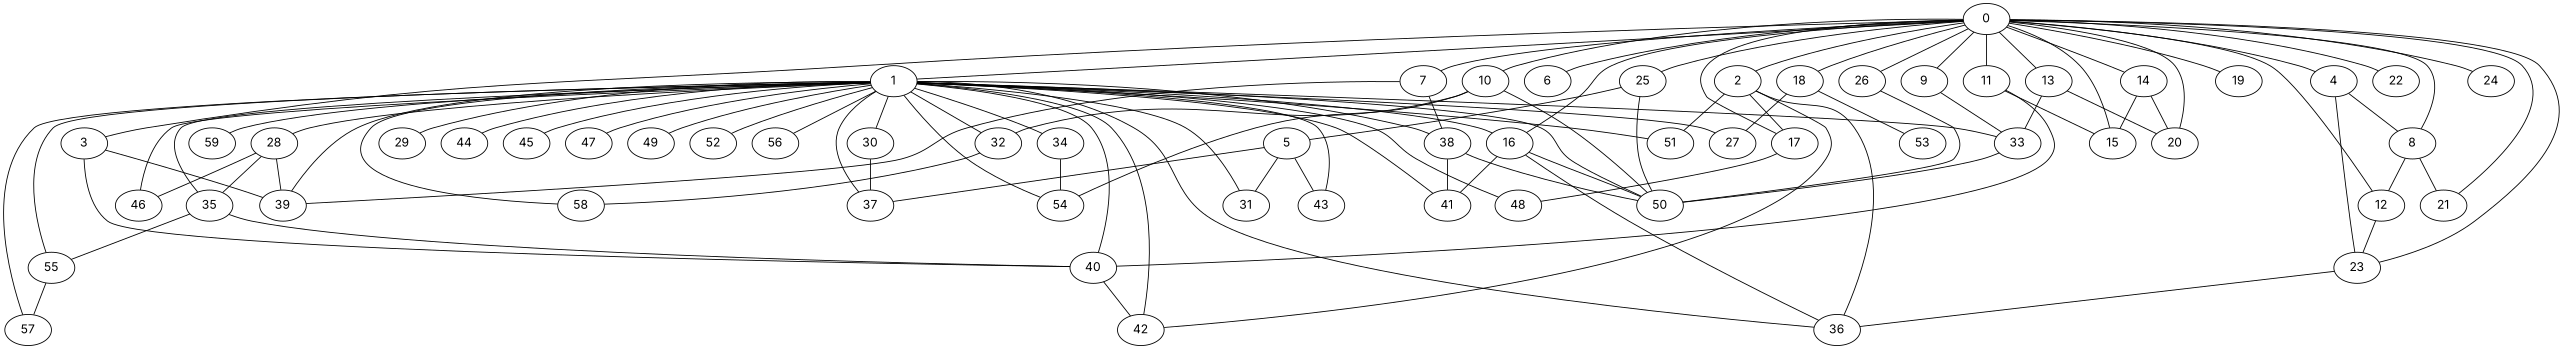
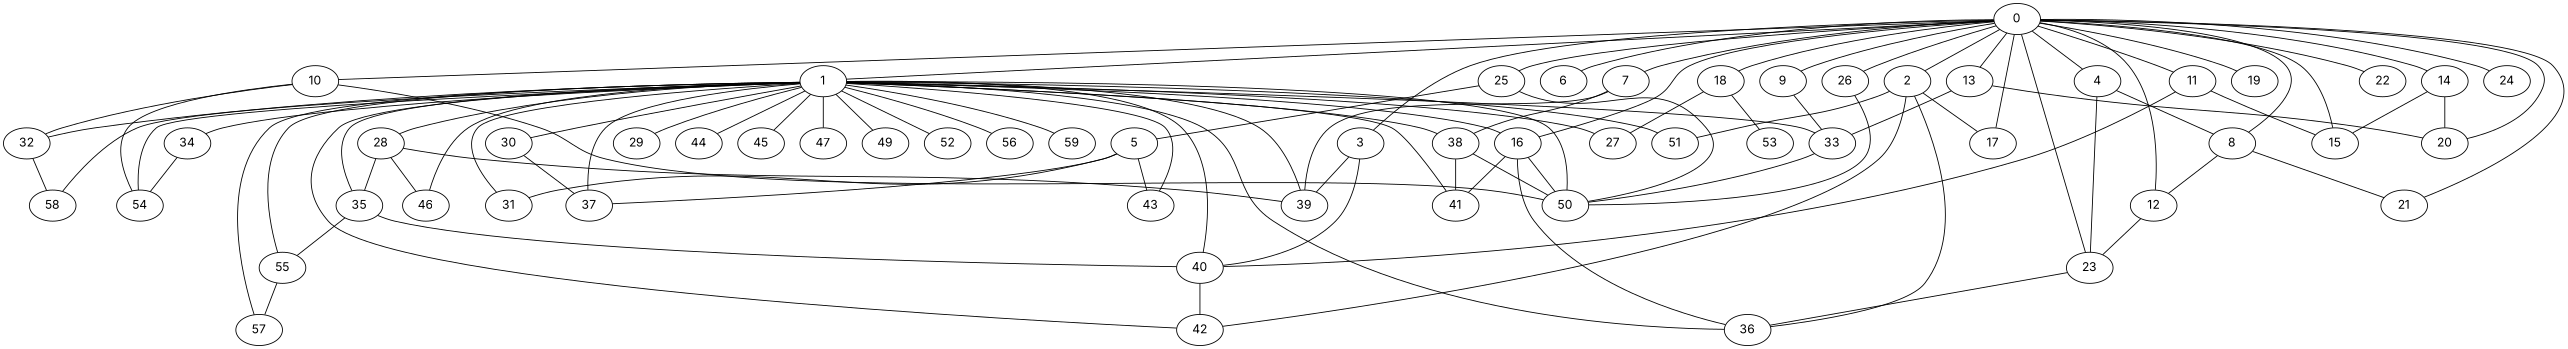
(1518, 206) -> none
